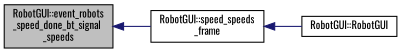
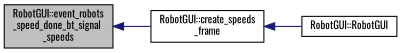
(207, 26) -> (207, 26)
